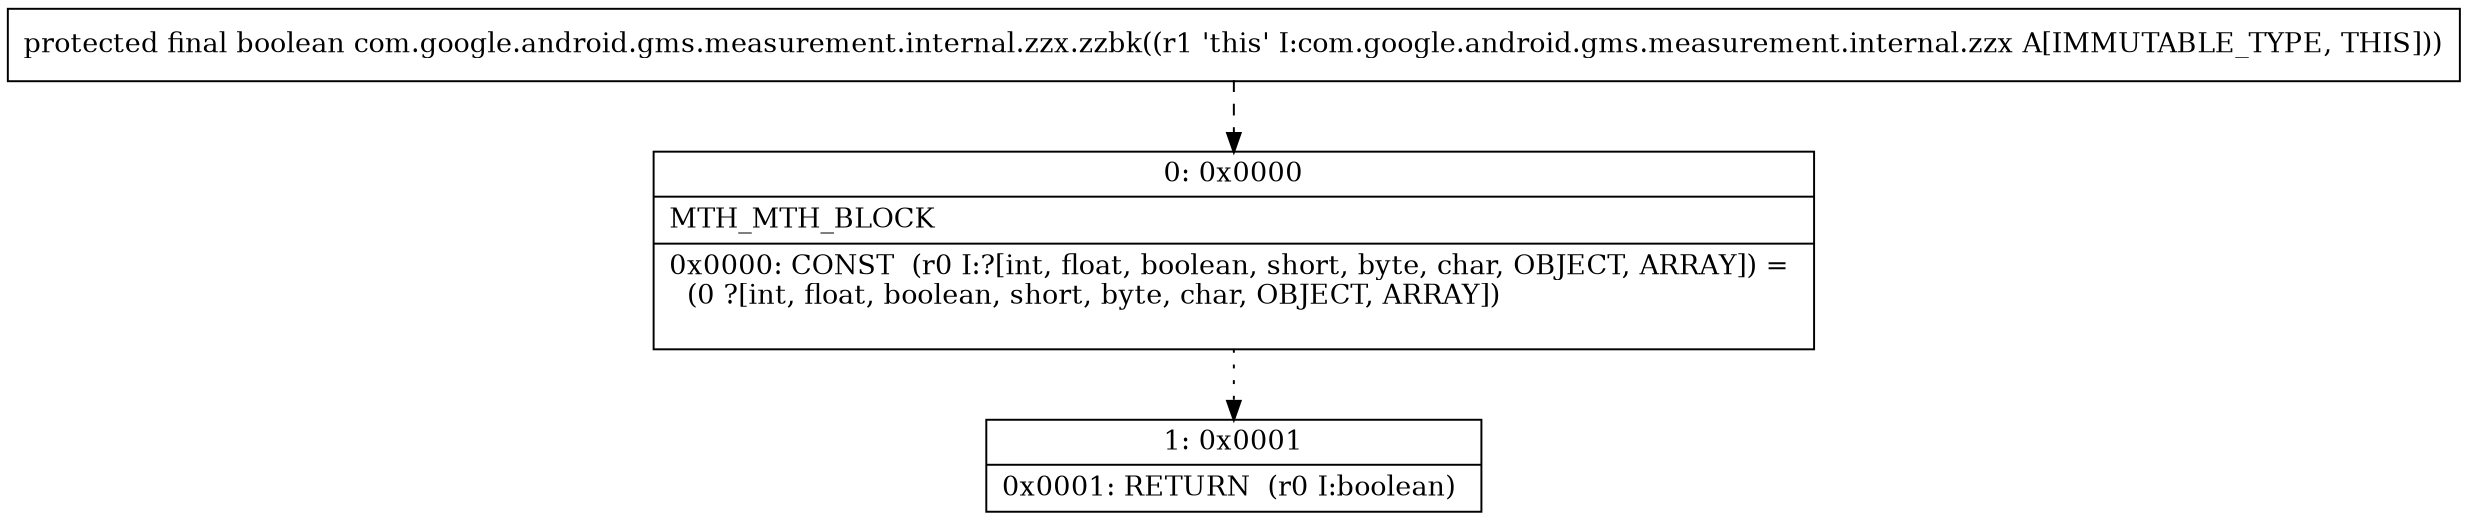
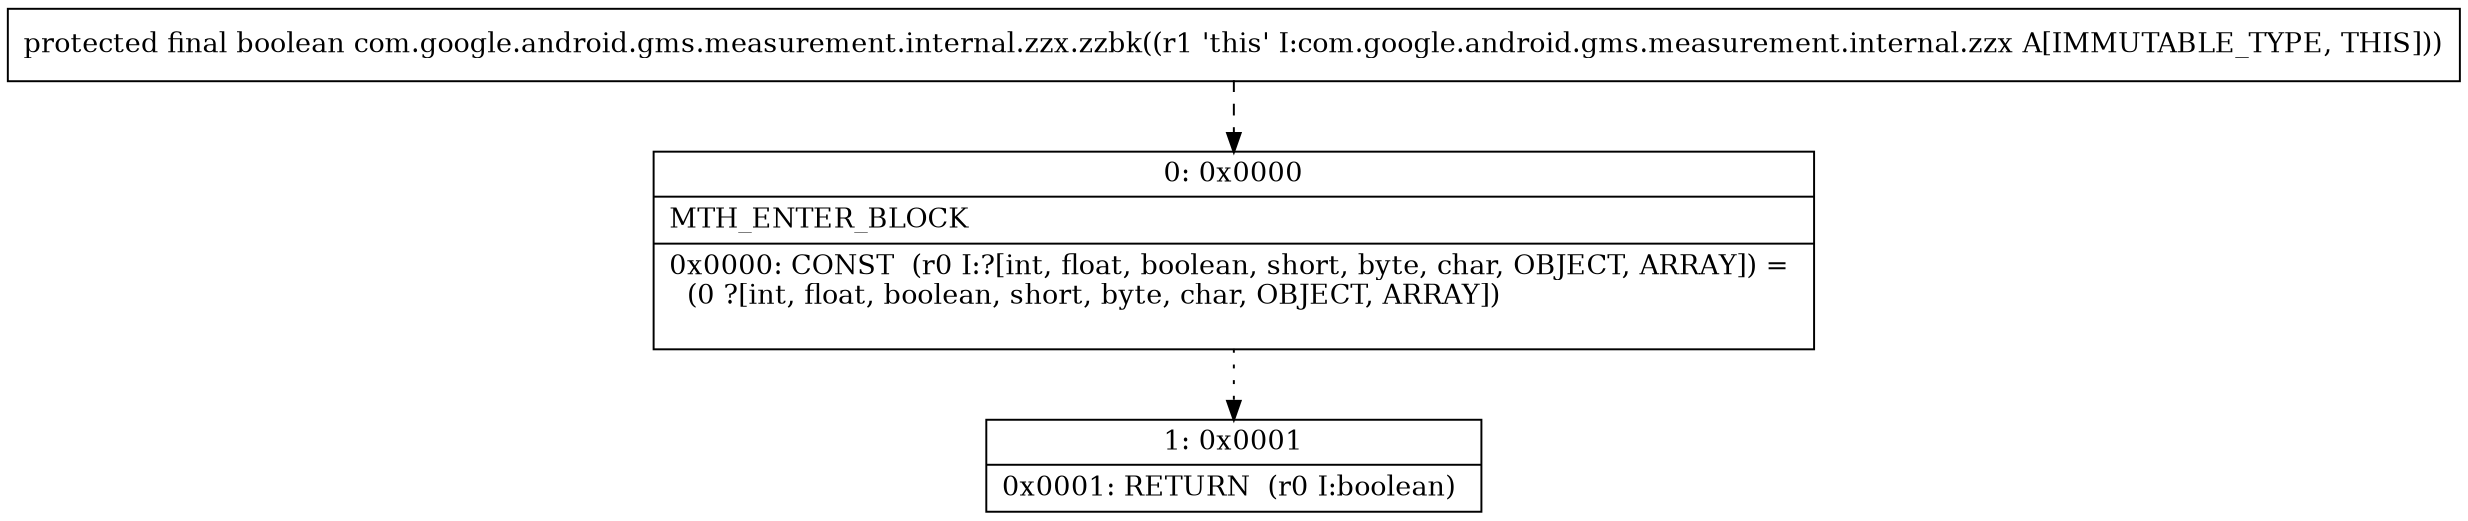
(802, 219) -> (820, 219)
